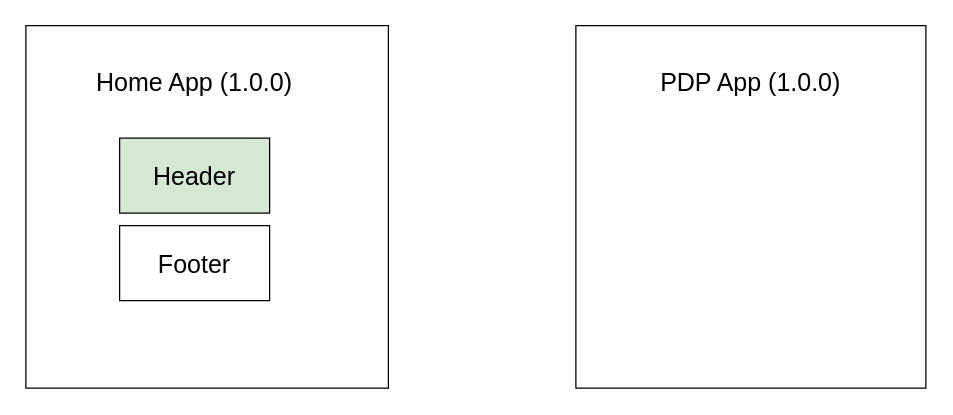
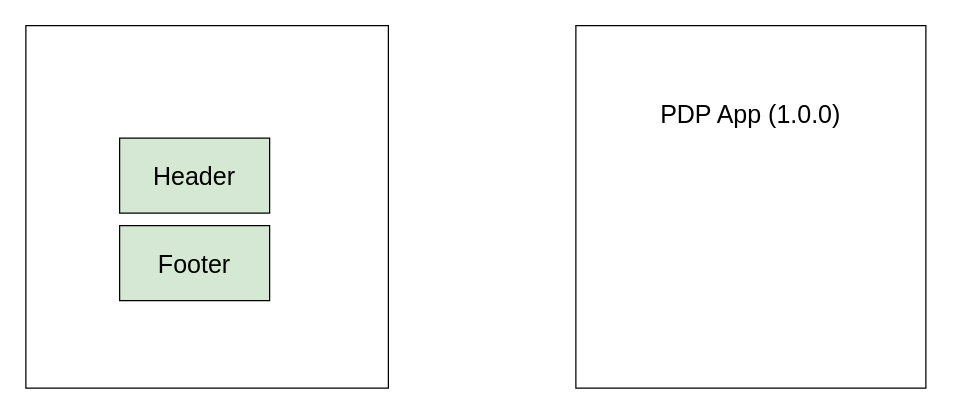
(194, 82) -> none
(751, 82) -> (751, 113)
(194, 263) -> (194, 263)
